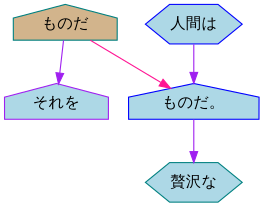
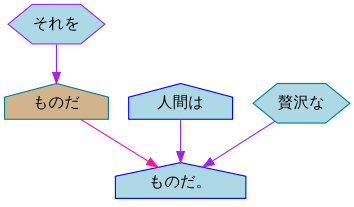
(194, 24) -> (181, 103)
(62, 57) -> (56, 58)
(56, 103) -> (56, 24)
(194, 135) -> (244, 141)
